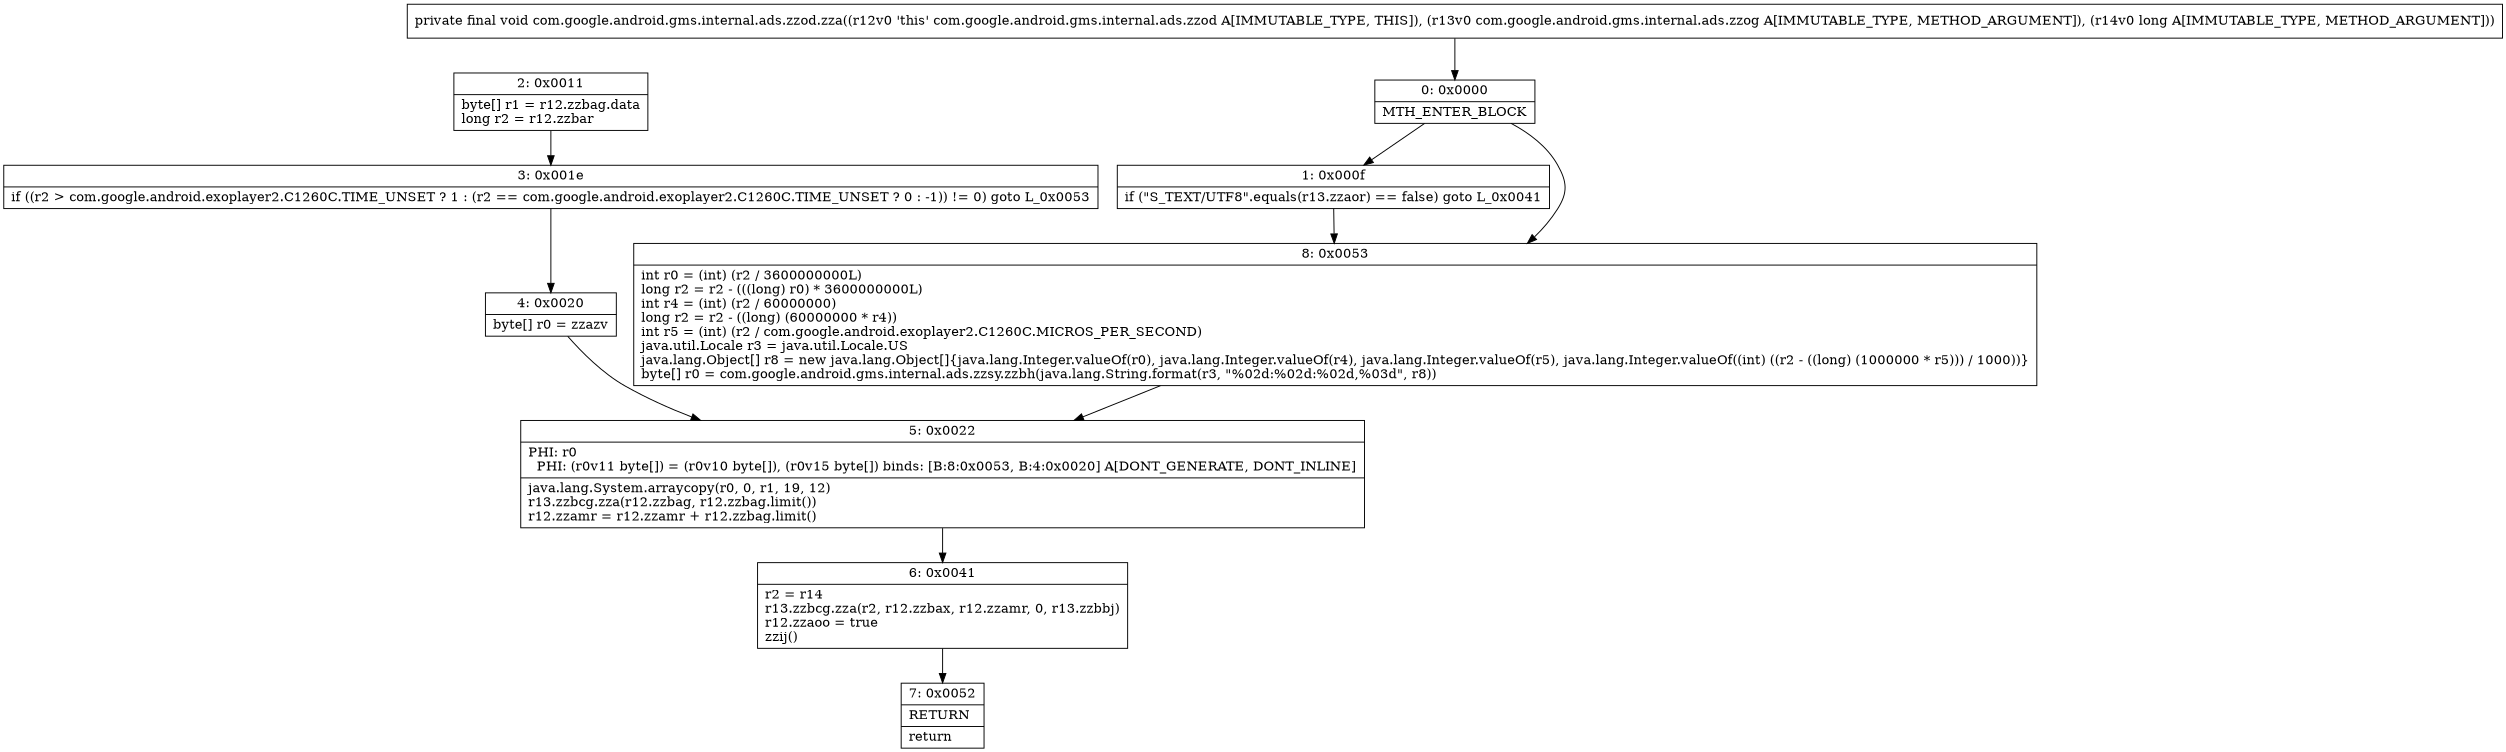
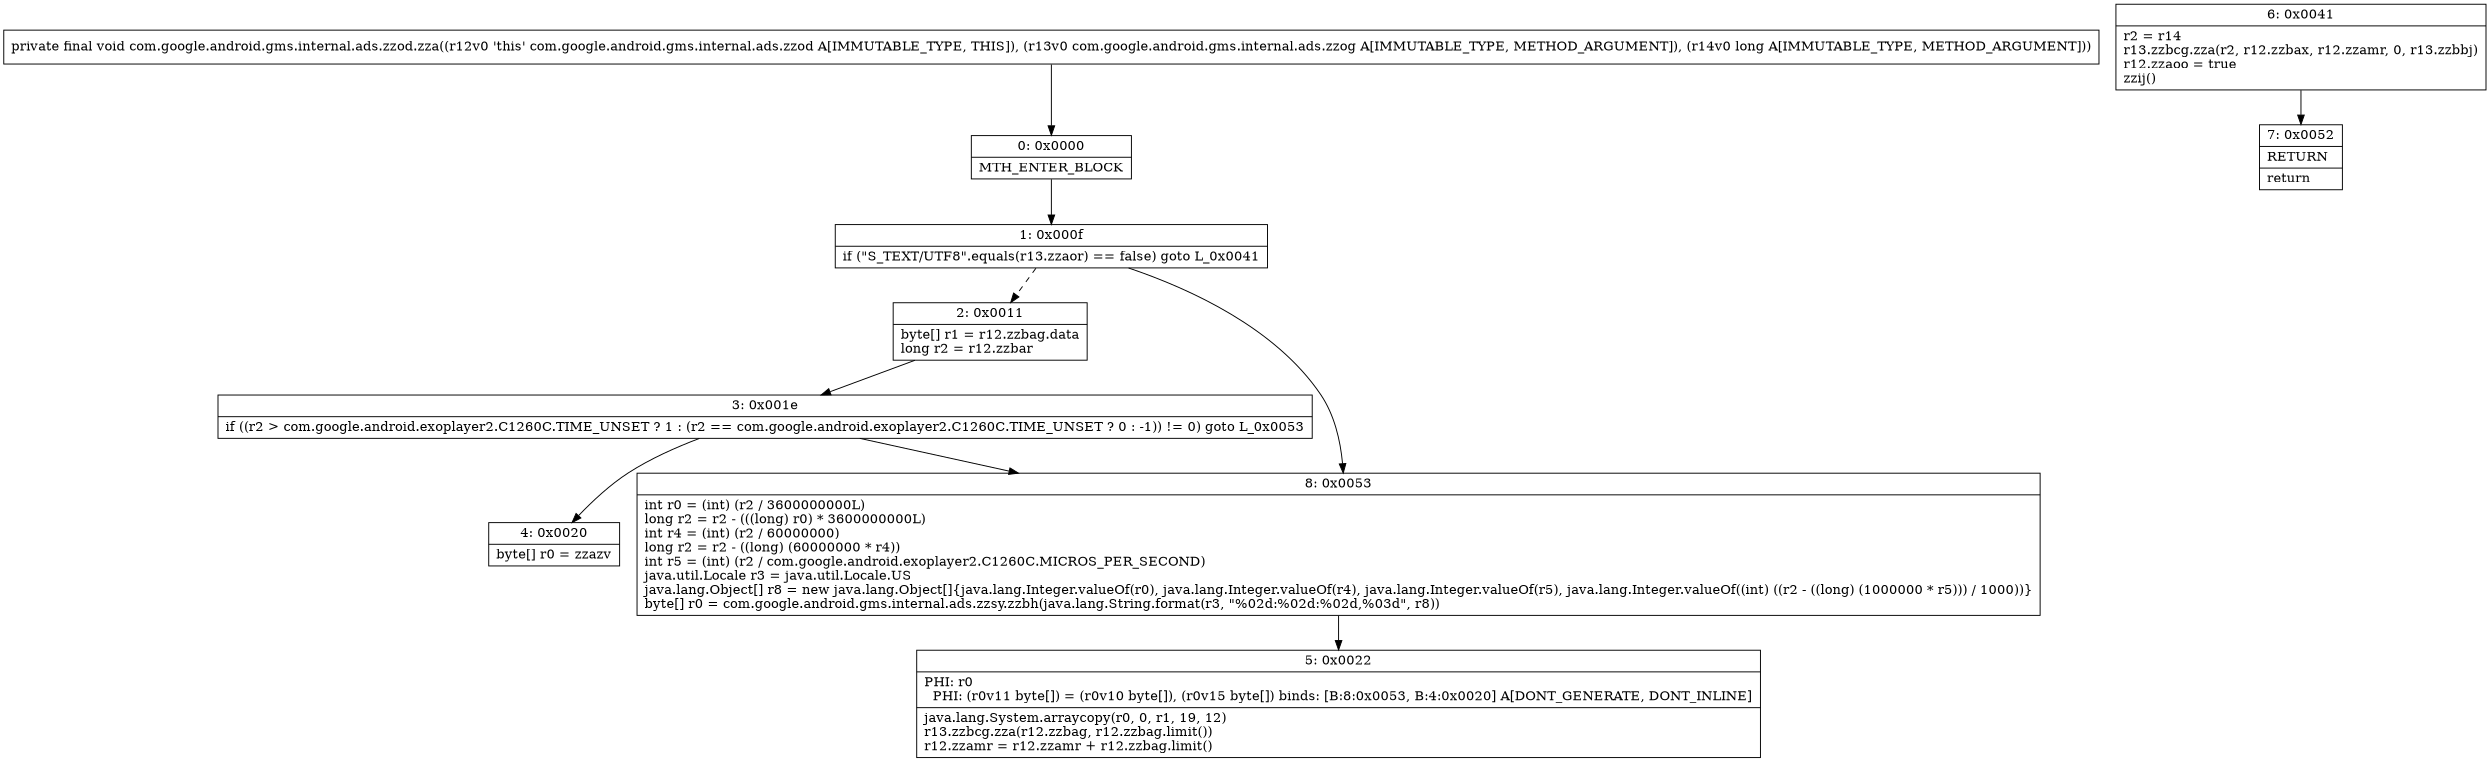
(1562, 174) -> (934, 455)
none -> (1026, 281)
(624, 385) -> none
(943, 541) -> none
